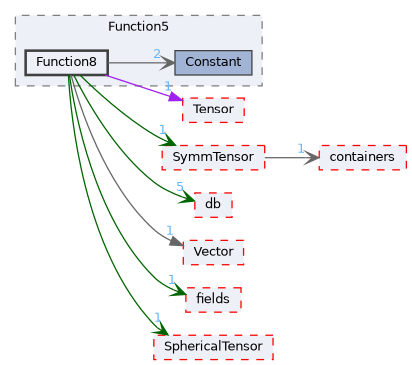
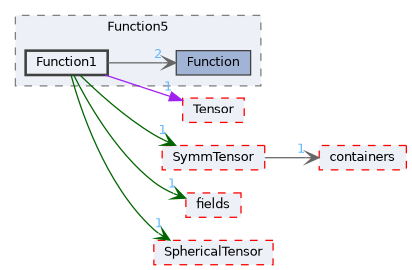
(67, 63) -> (67, 63)
(213, 63) -> (213, 63)
(213, 205) -> none
(213, 253) -> none
